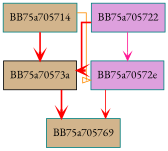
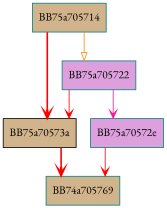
(82, 42) -> (69, 100)
(86, 42) -> (84, 42)
(83, 133) -> (83, 191)
